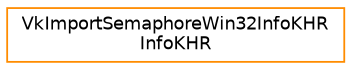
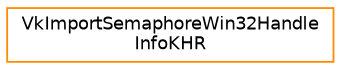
(176, 35) -> (170, 35)
